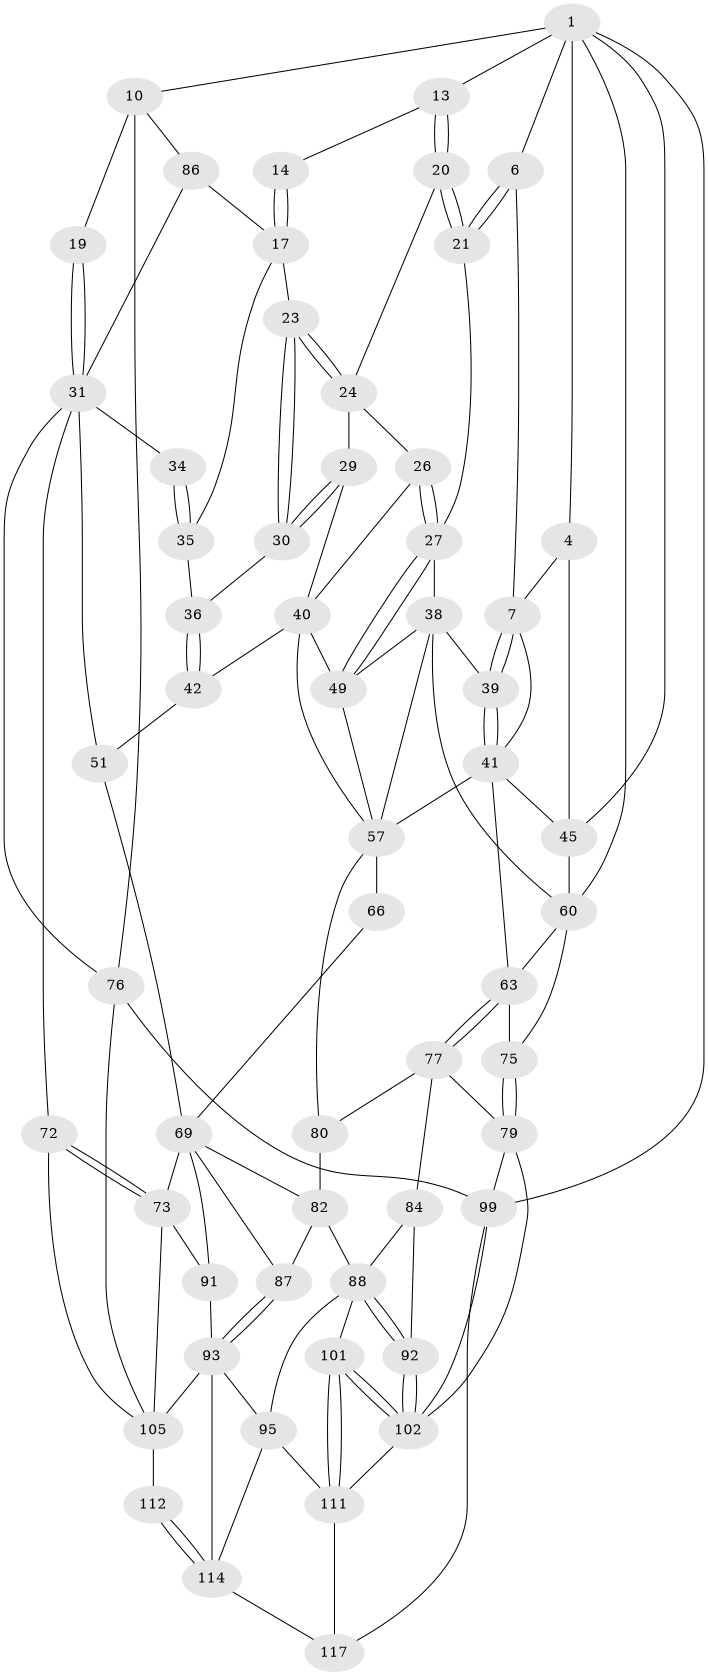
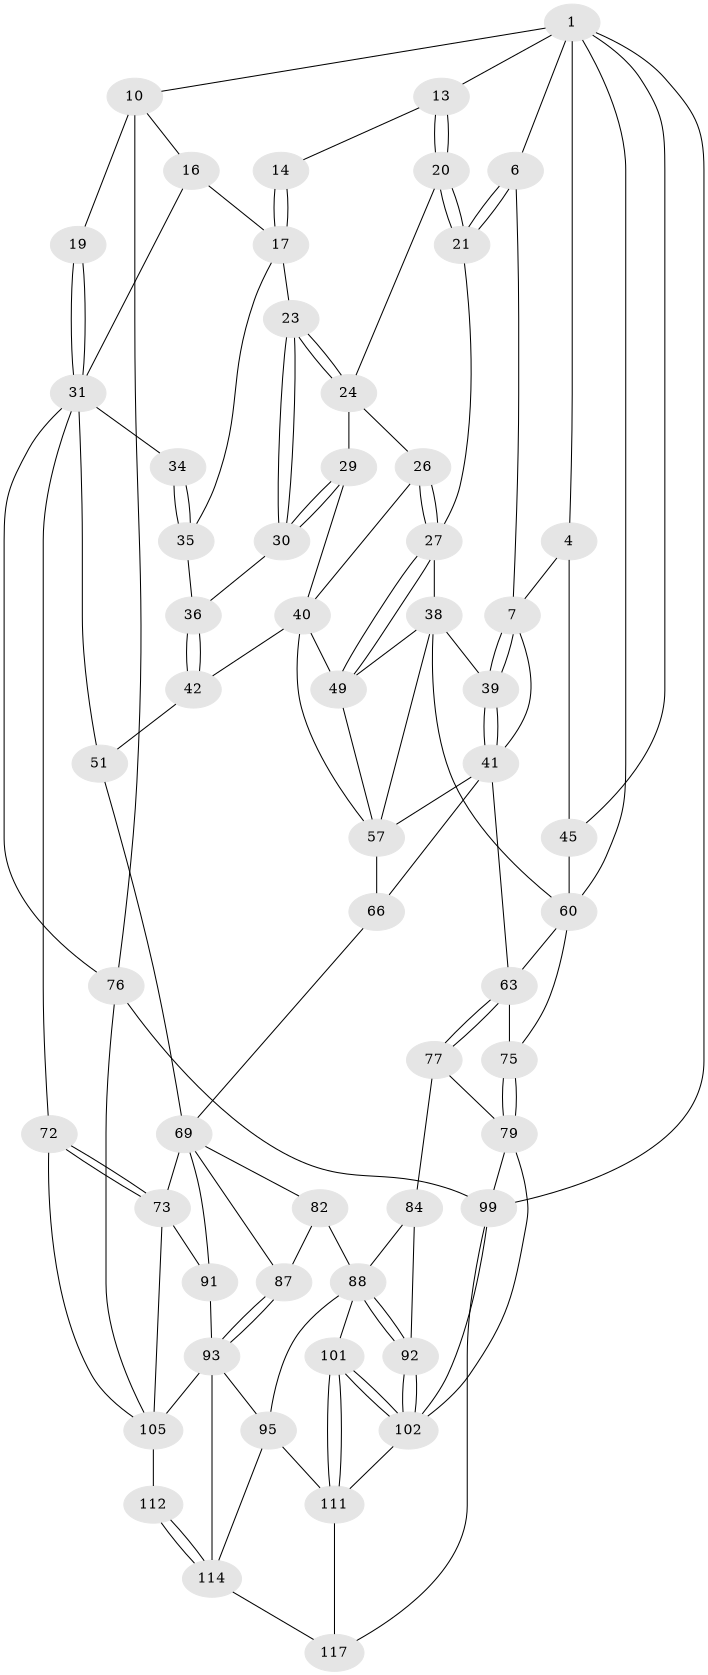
(191, 171) -> (191, 171)
(530, 801) -> (434, 838)
(320, 1134) -> none
